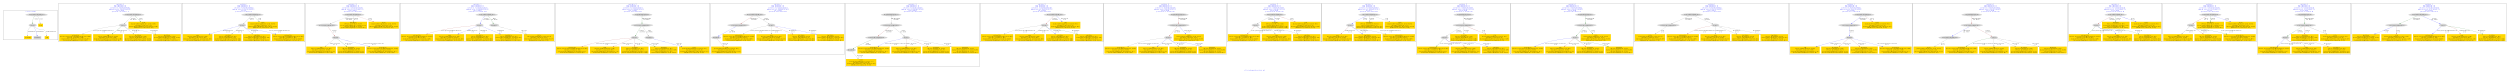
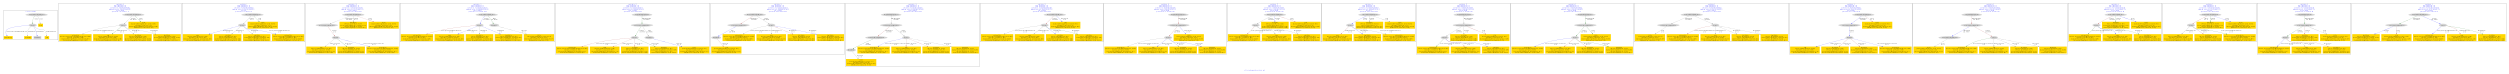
none -> (8, 38)
